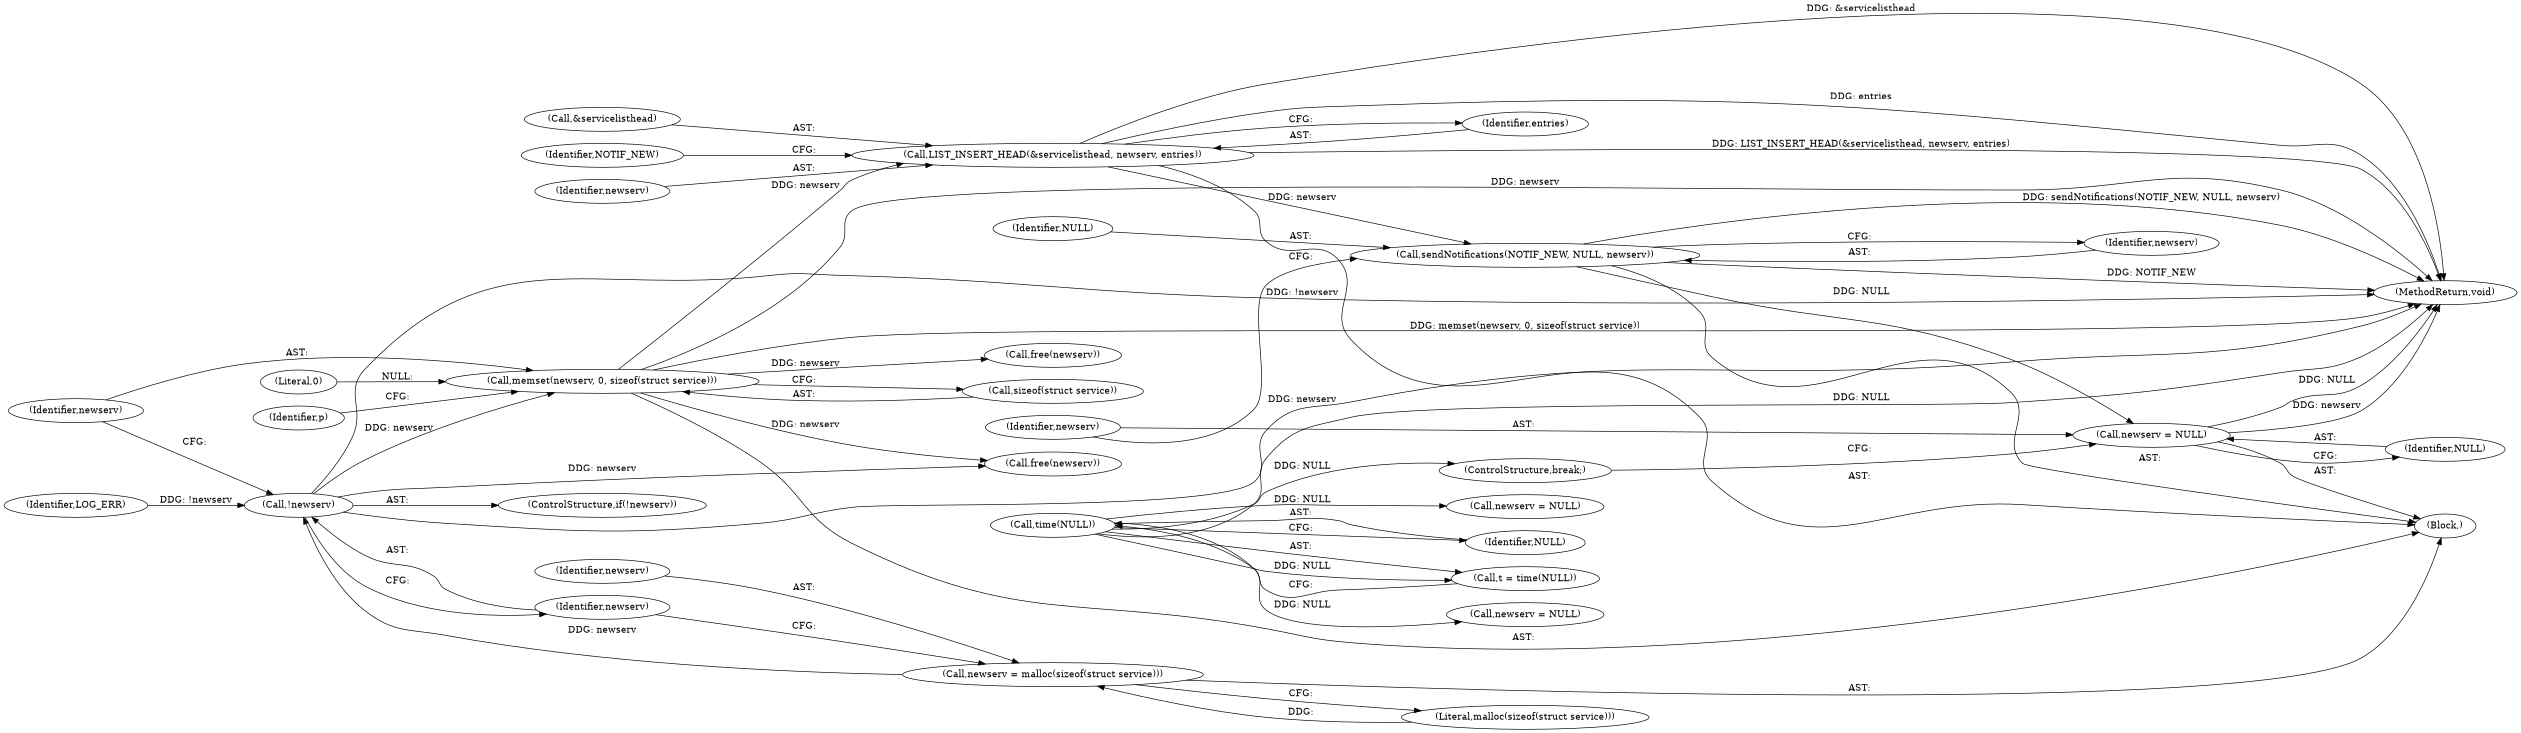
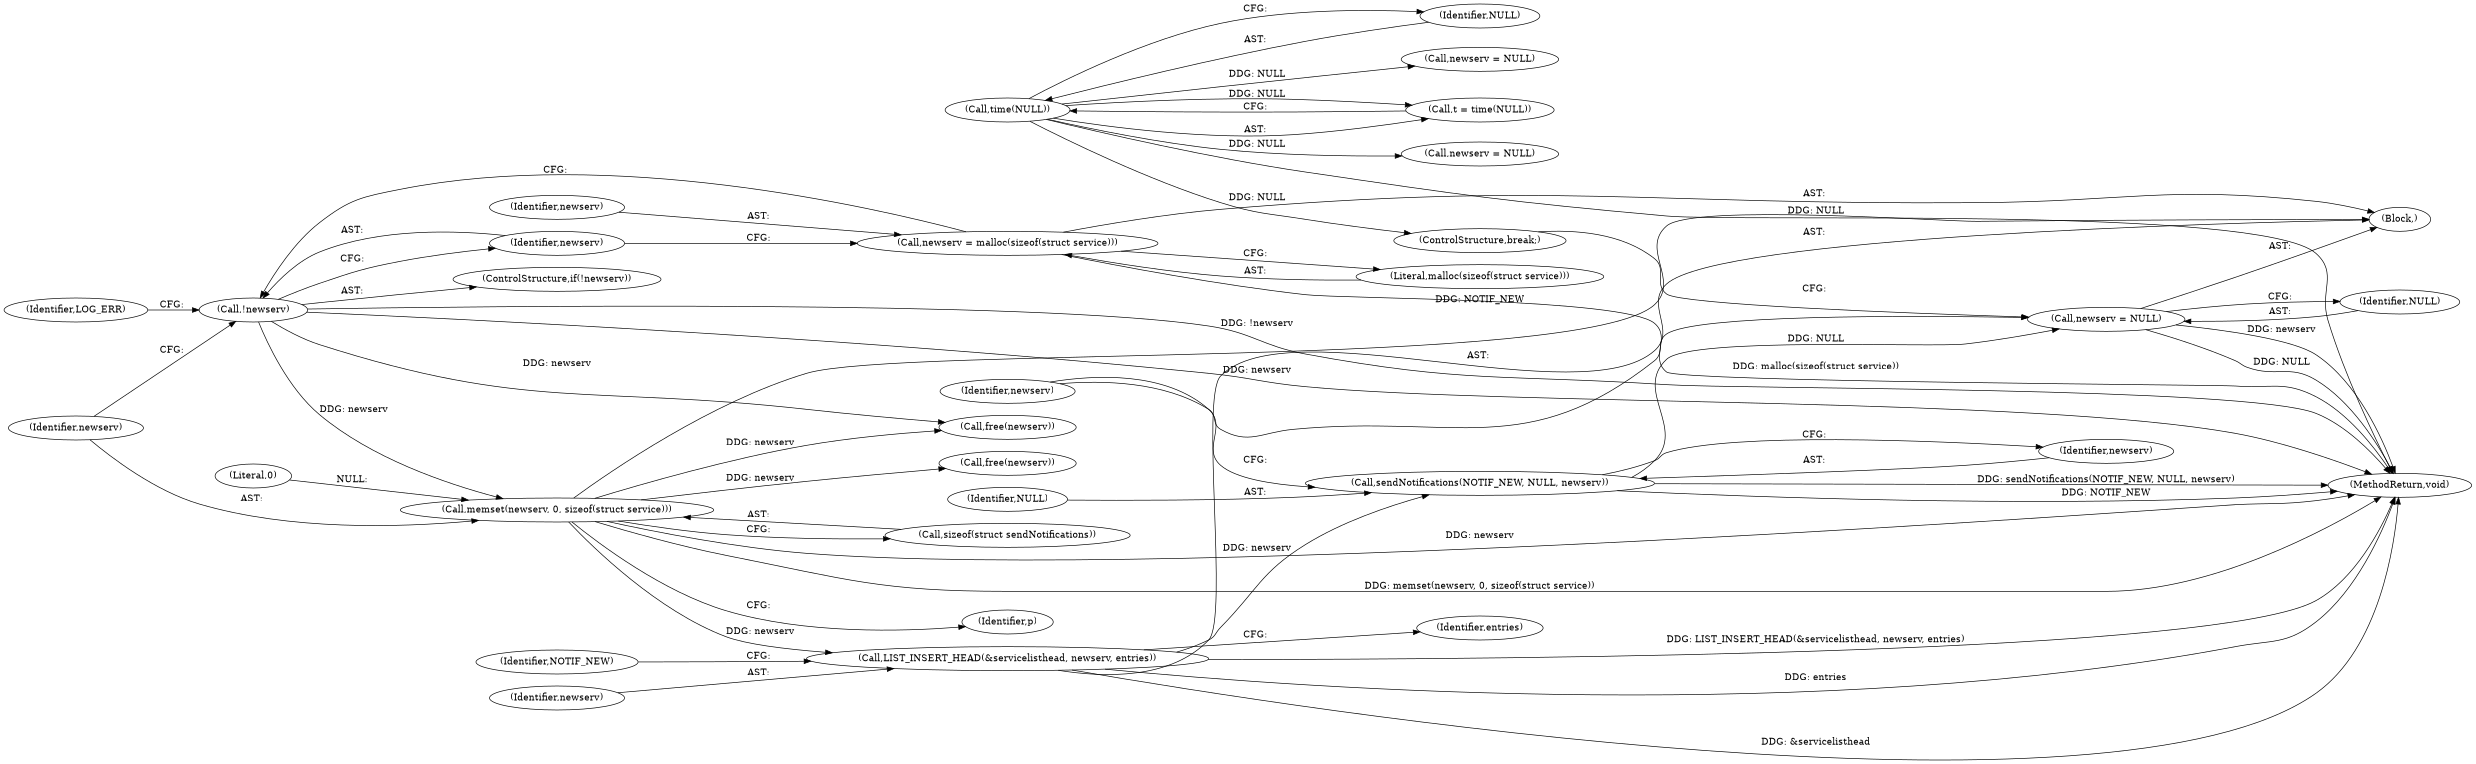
(602, 119) -> none
(1345, 140) -> none
none -> (1717, 376)
(1053, 391) -> (1008, 535)
(2011, 392) -> none
(426, 403) -> (753, 618)
(196, 500) -> (174, 305)
(602, 630) -> (557, 170)
(1525, 638) -> (1480, 300)
(1302, 712) -> (1257, 271)
